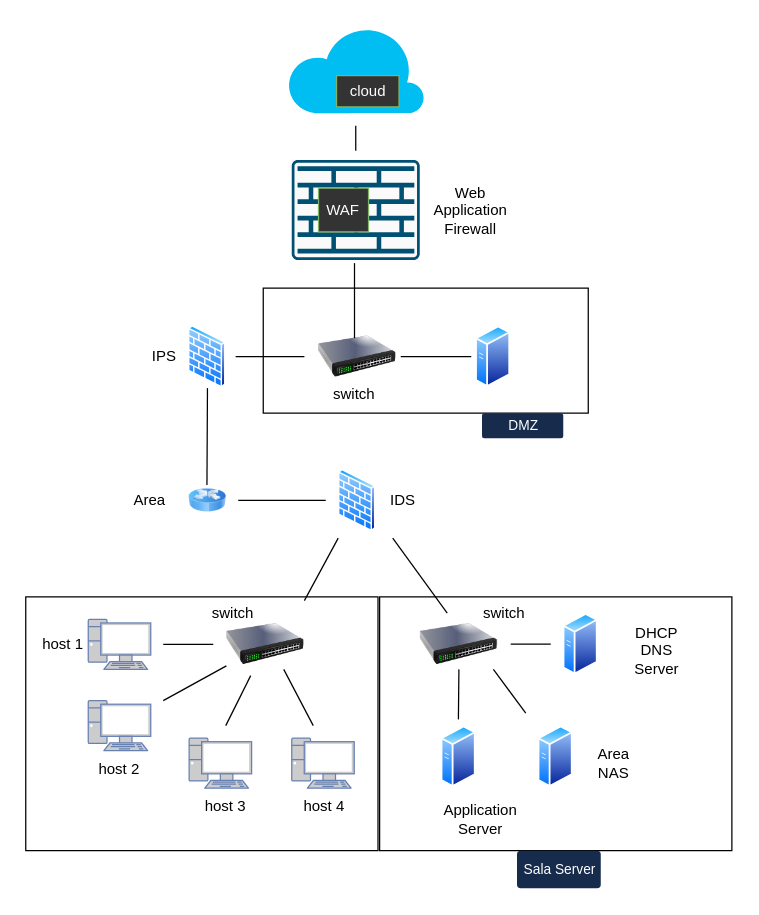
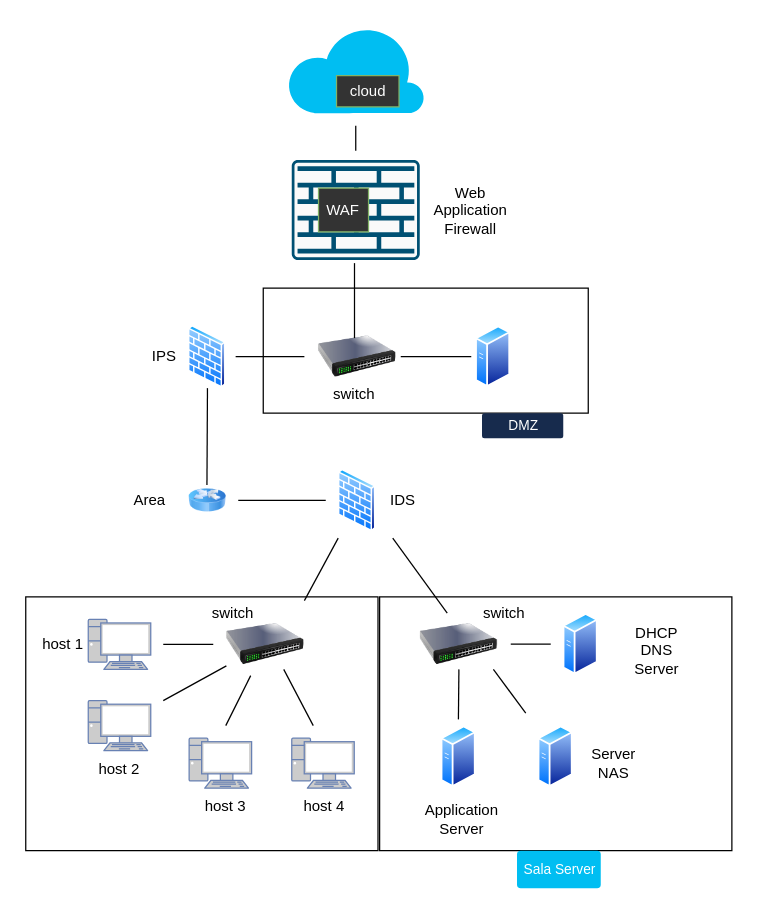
(614, 763) -> (614, 763)
(481, 819) -> (462, 819)
(559, 869) -> (559, 869)
